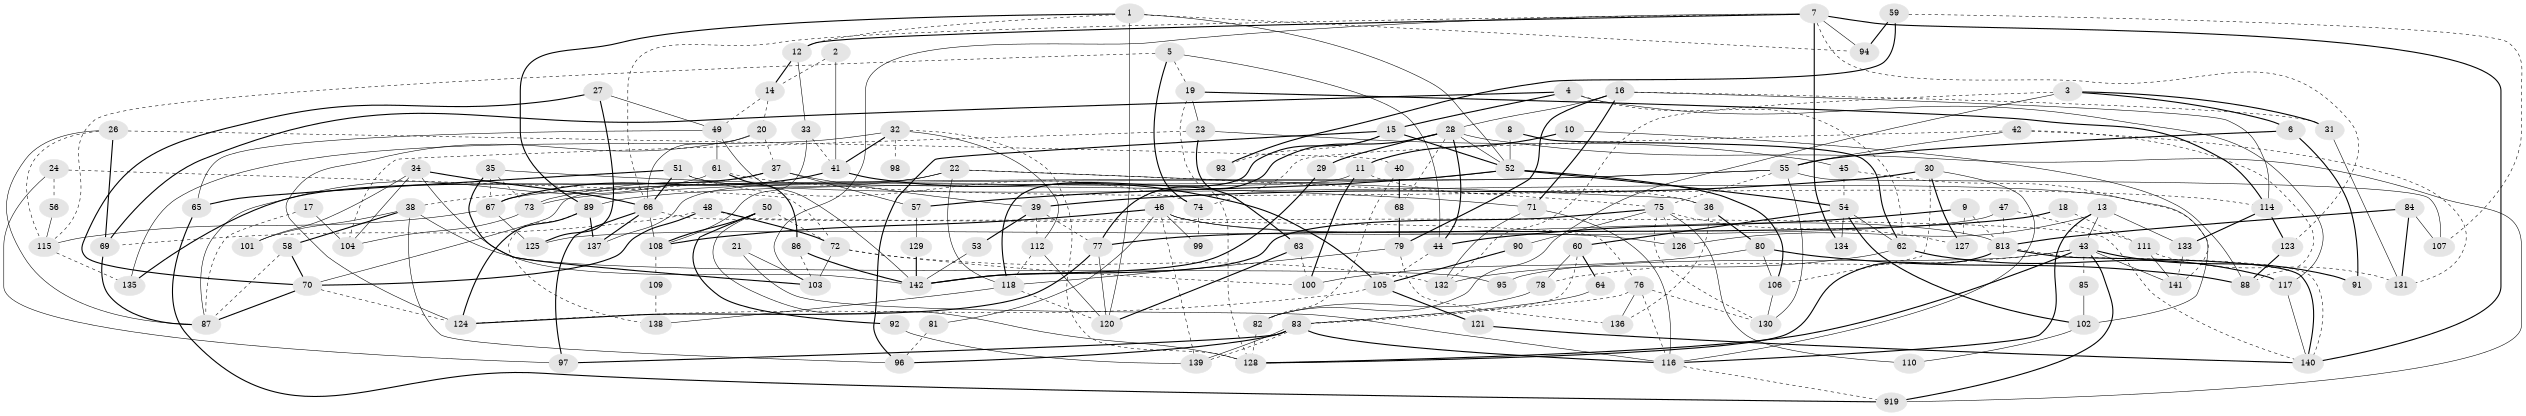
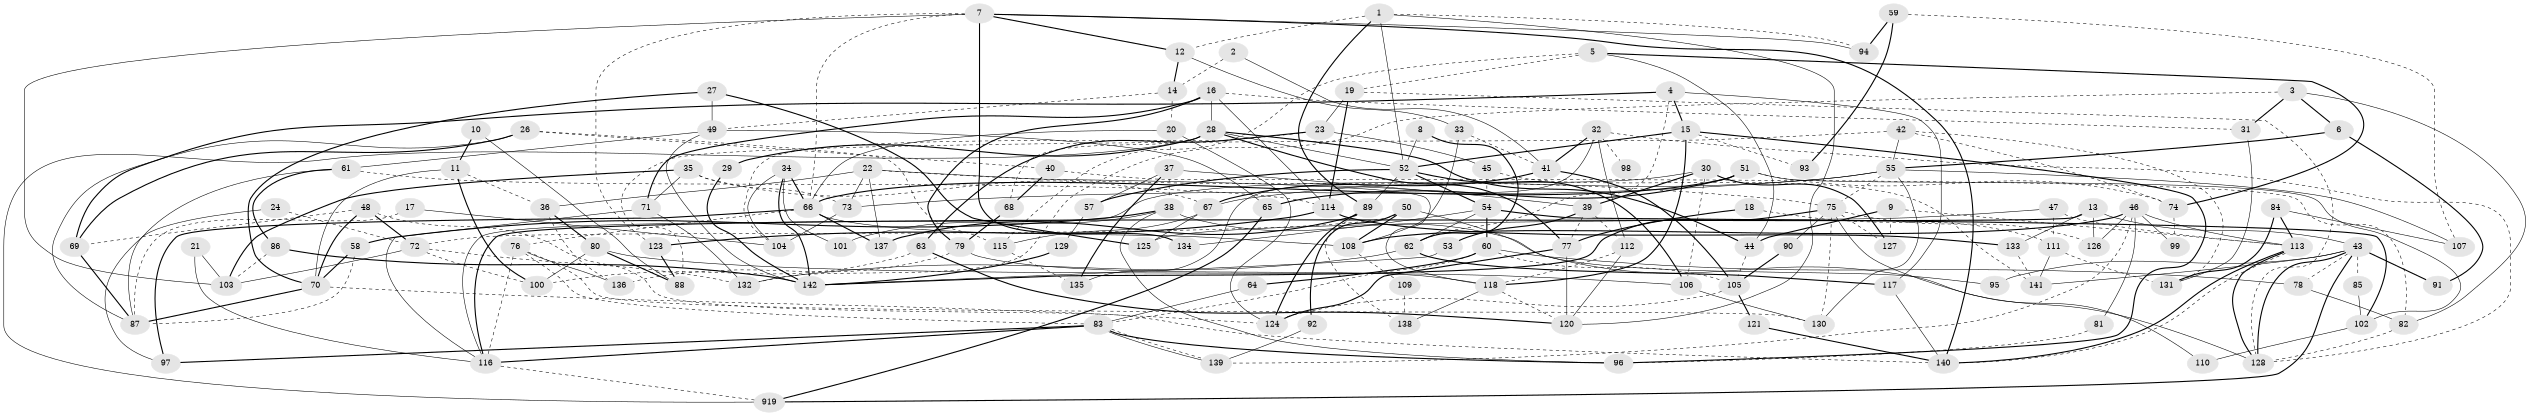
(54, 208) -> none
(2003, 247) -> (2297, 247)
none -> (1582, 267)
(620, 273) -> (790, 228)
